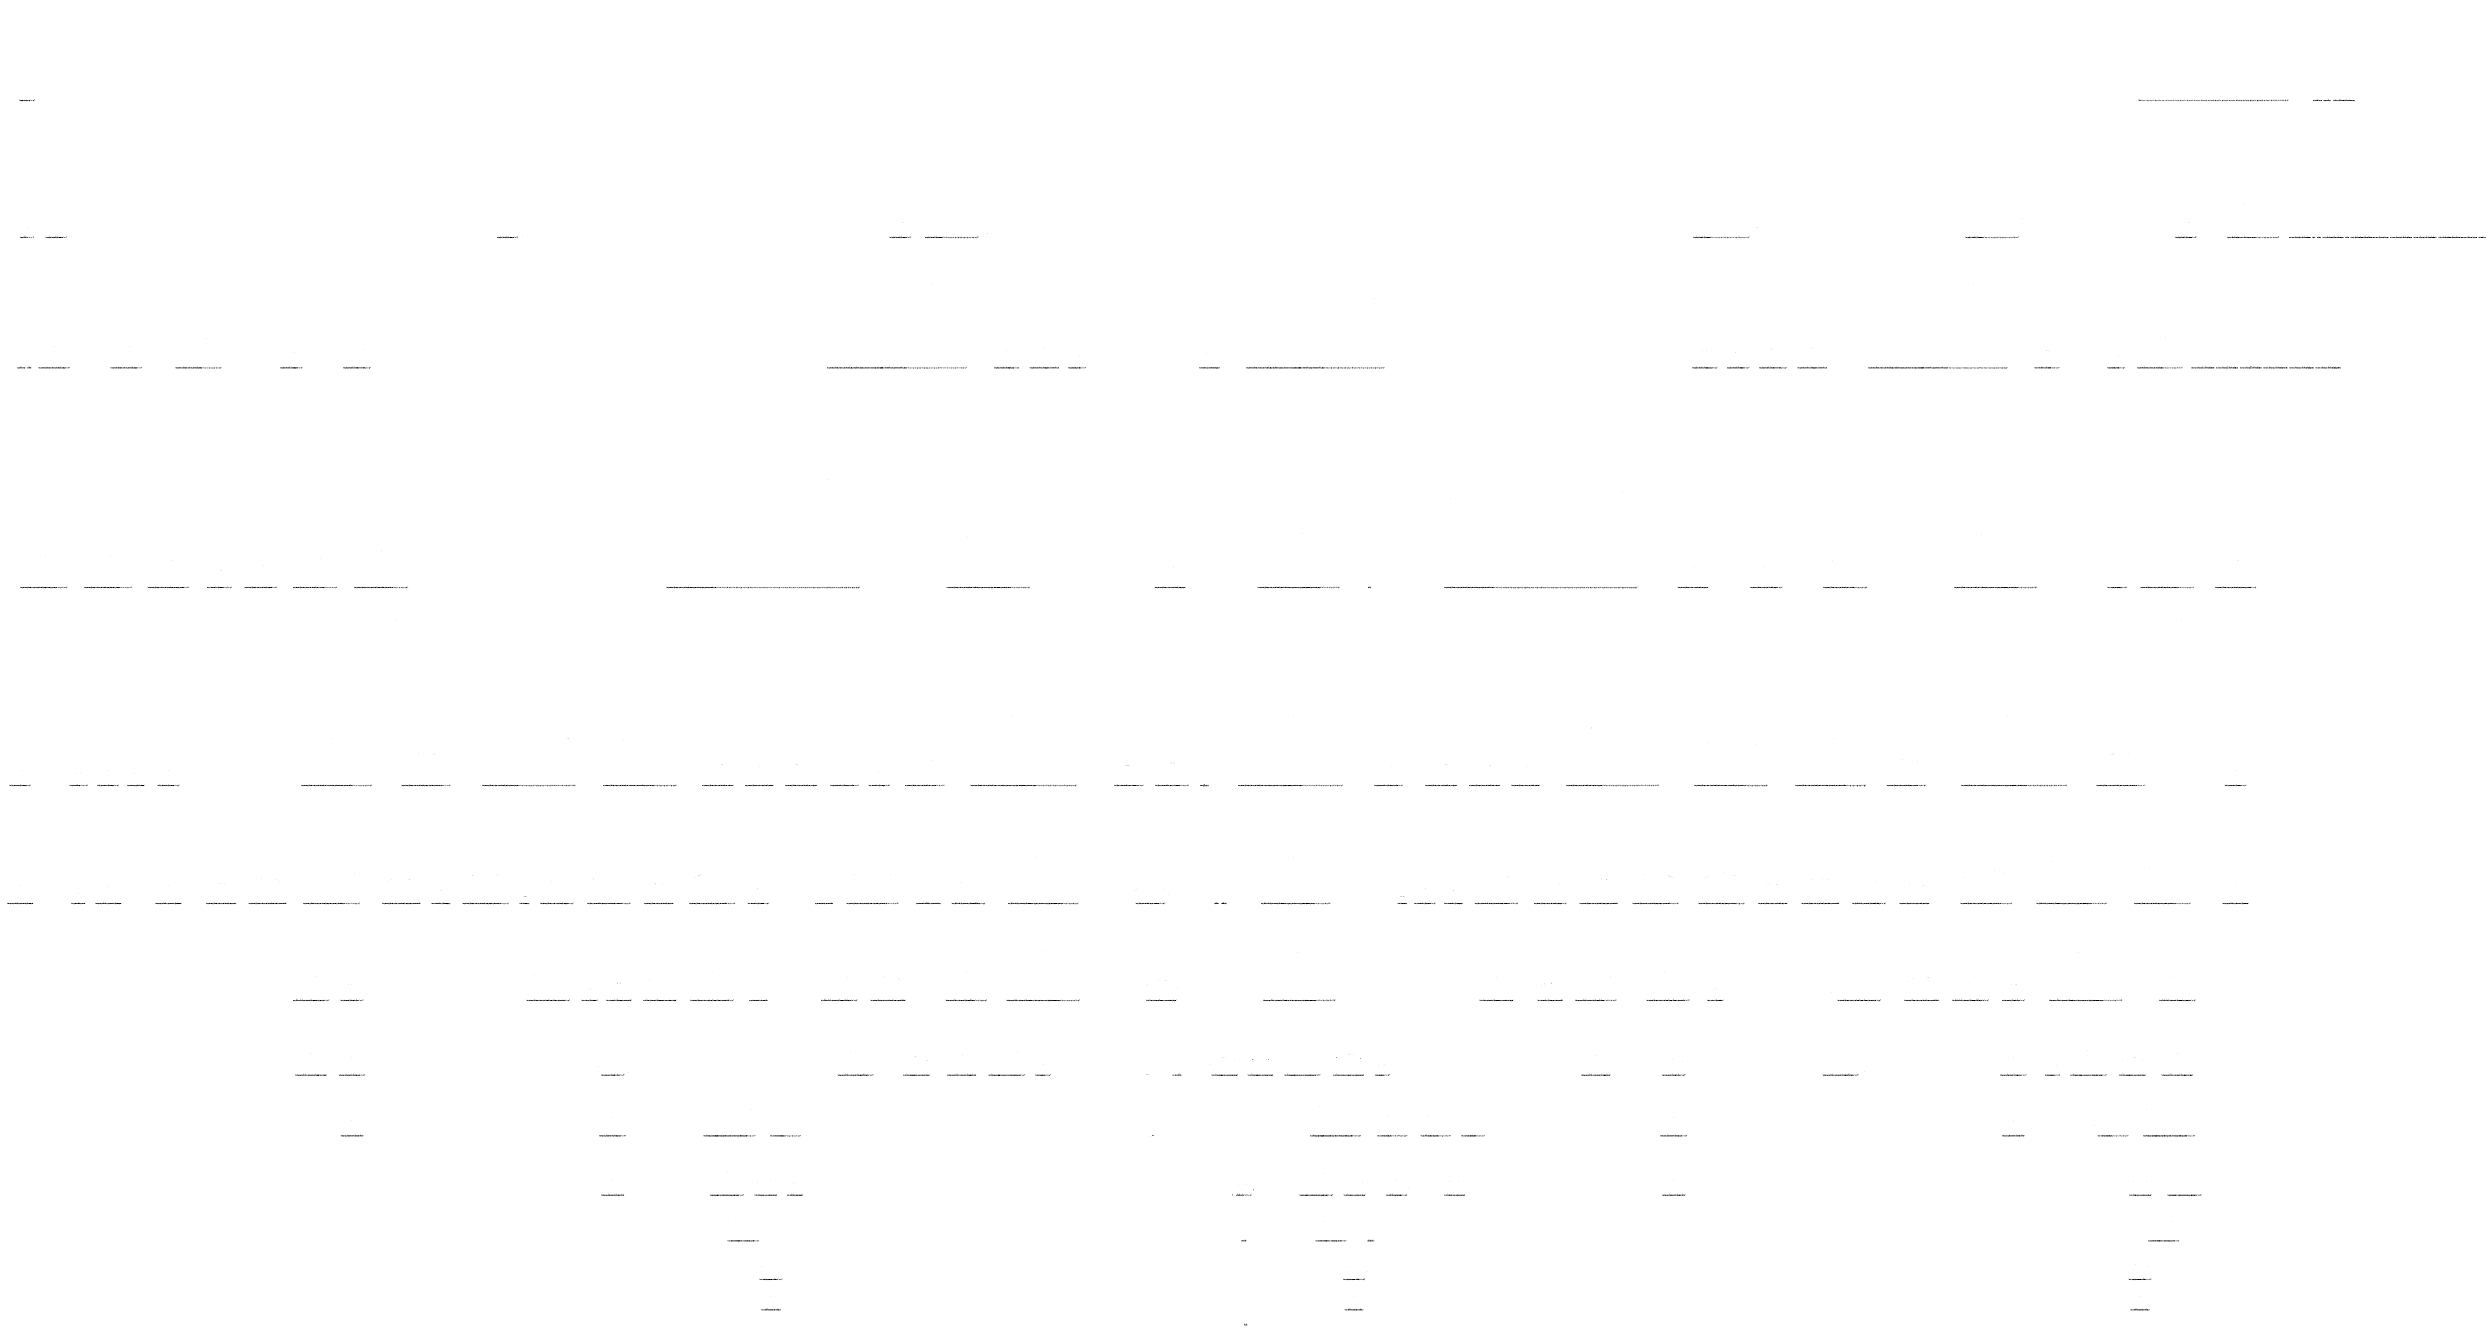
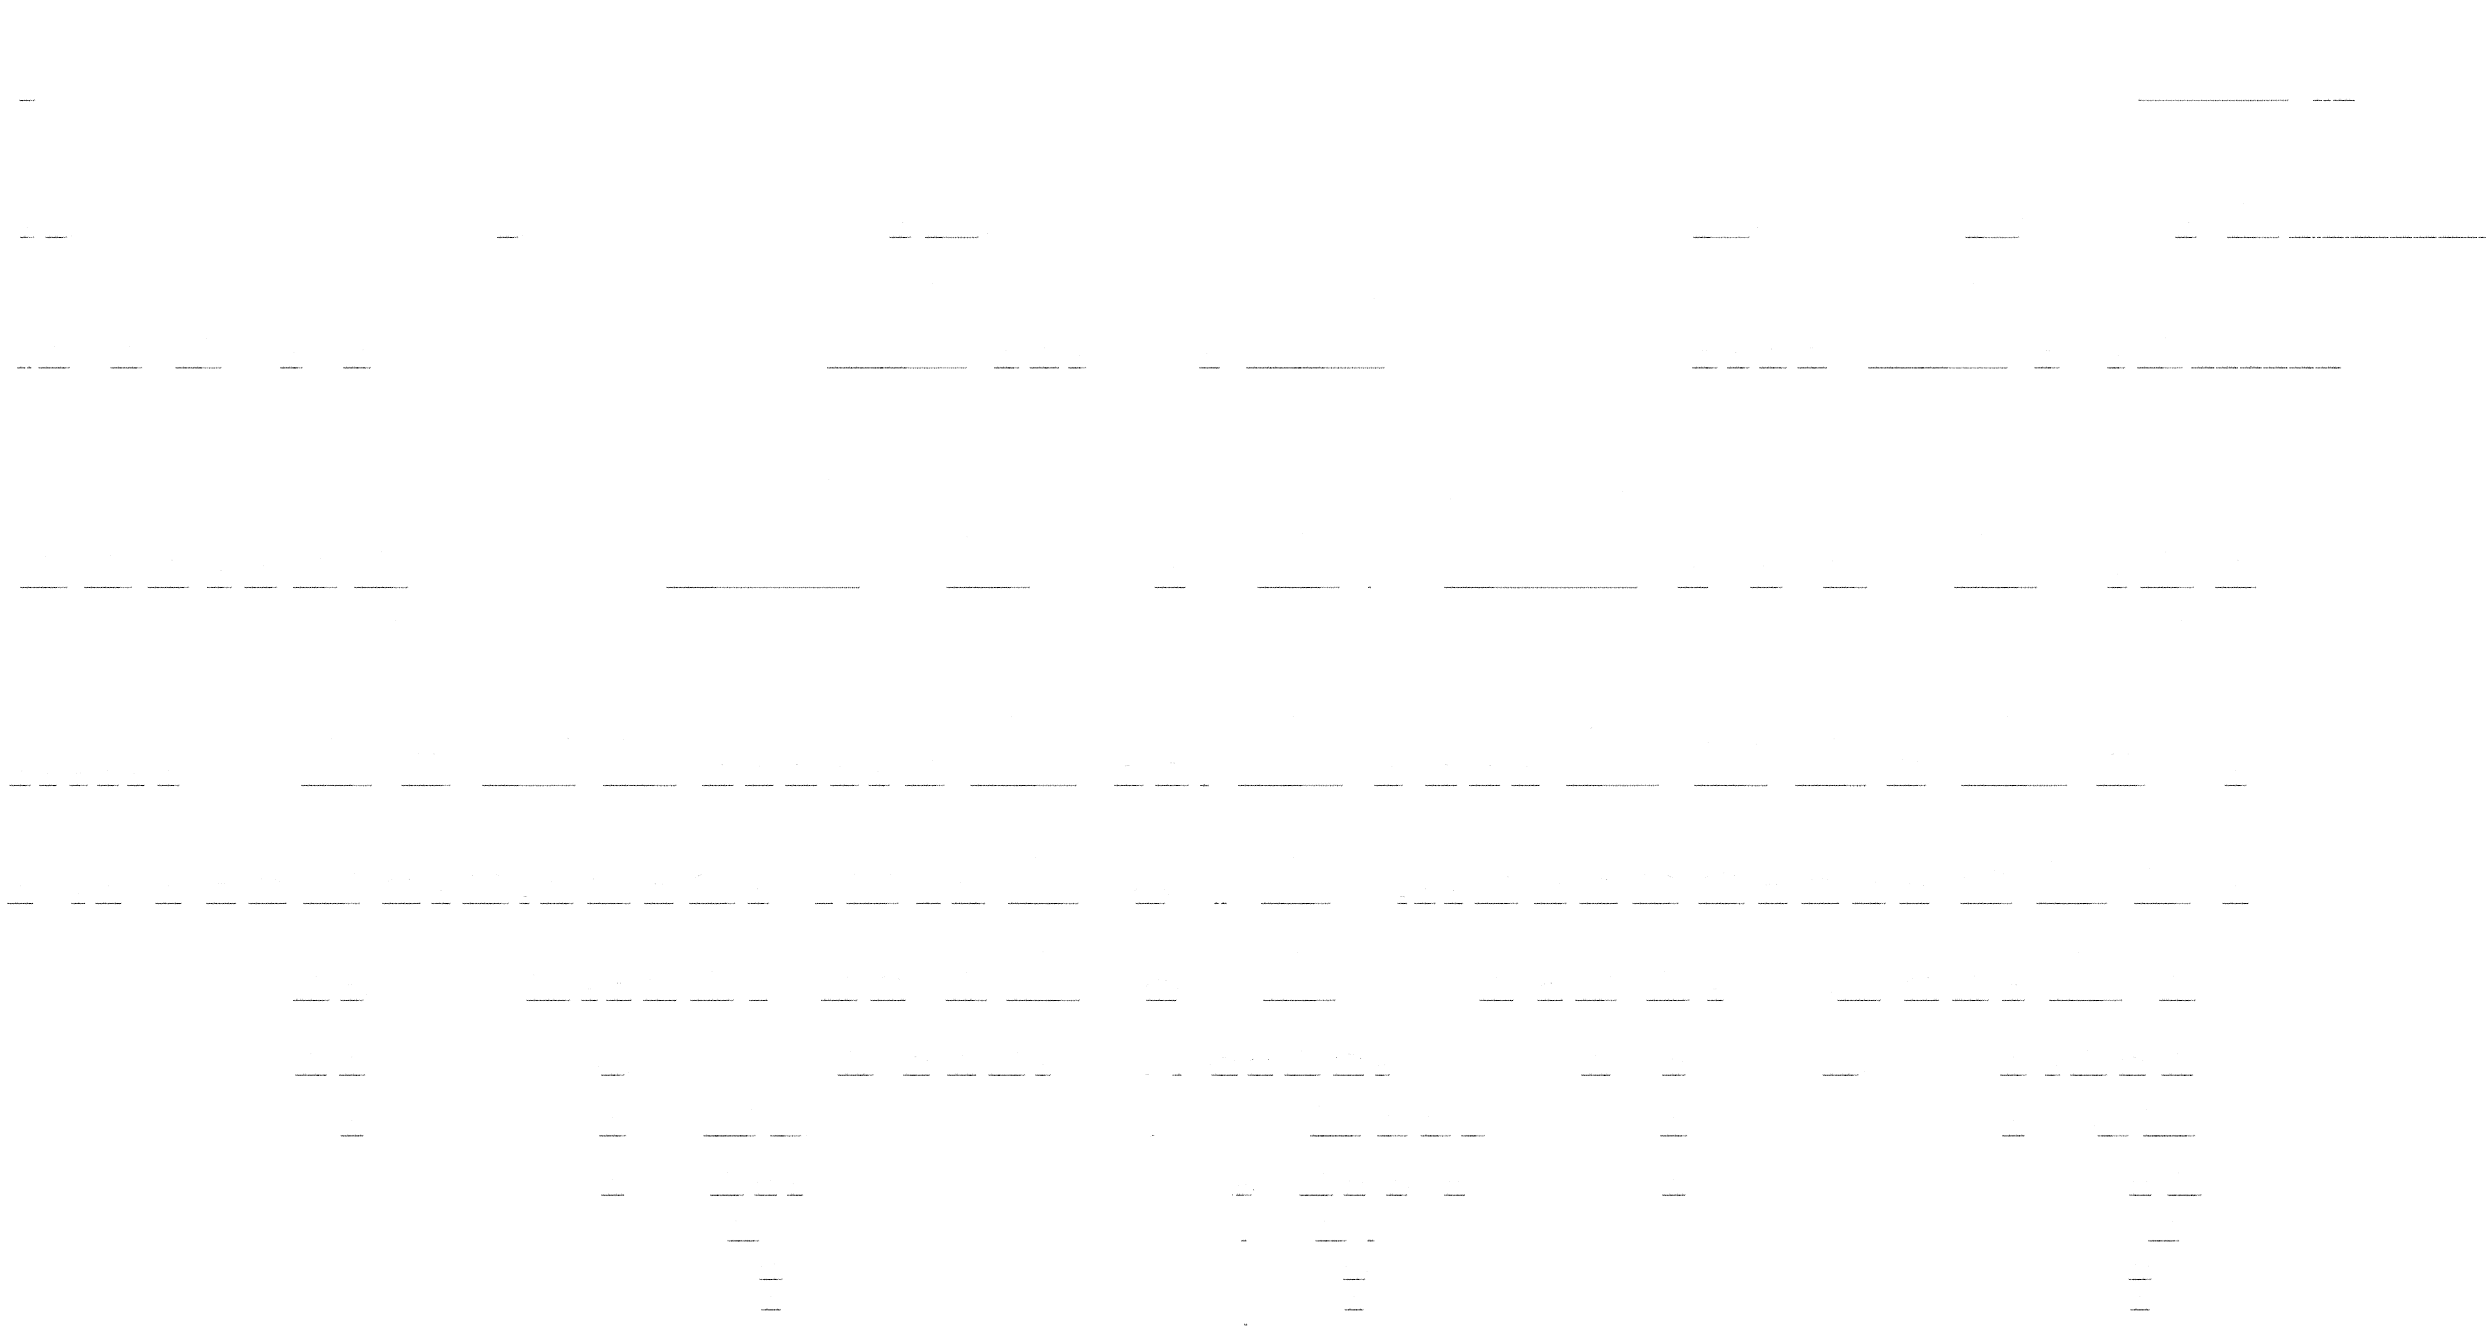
none -> (48, 786)
